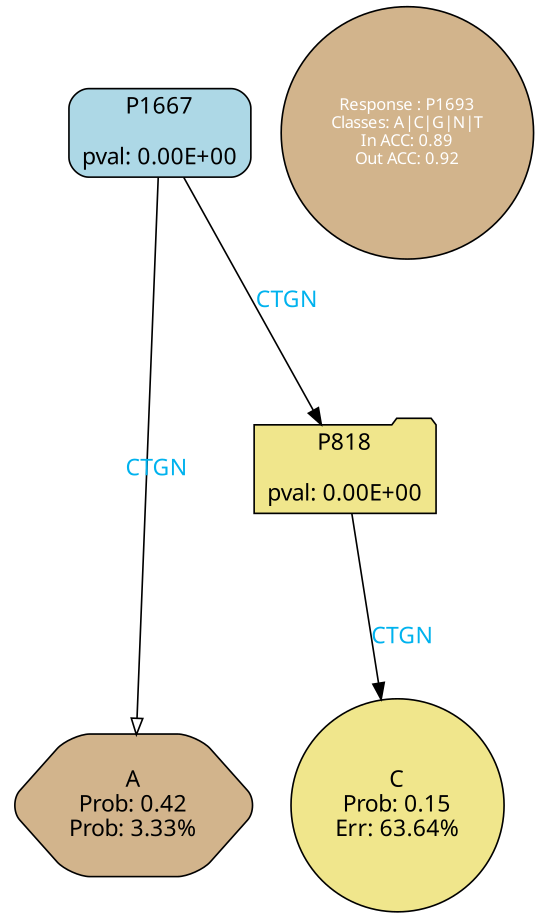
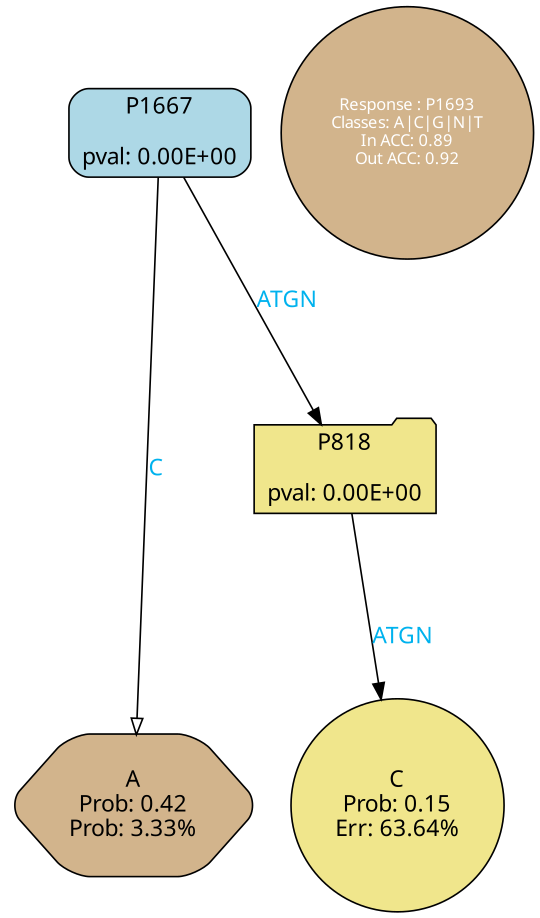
(287, 301) -> (287, 301)
(157, 469) -> (157, 469)
(402, 637) -> (402, 637)
